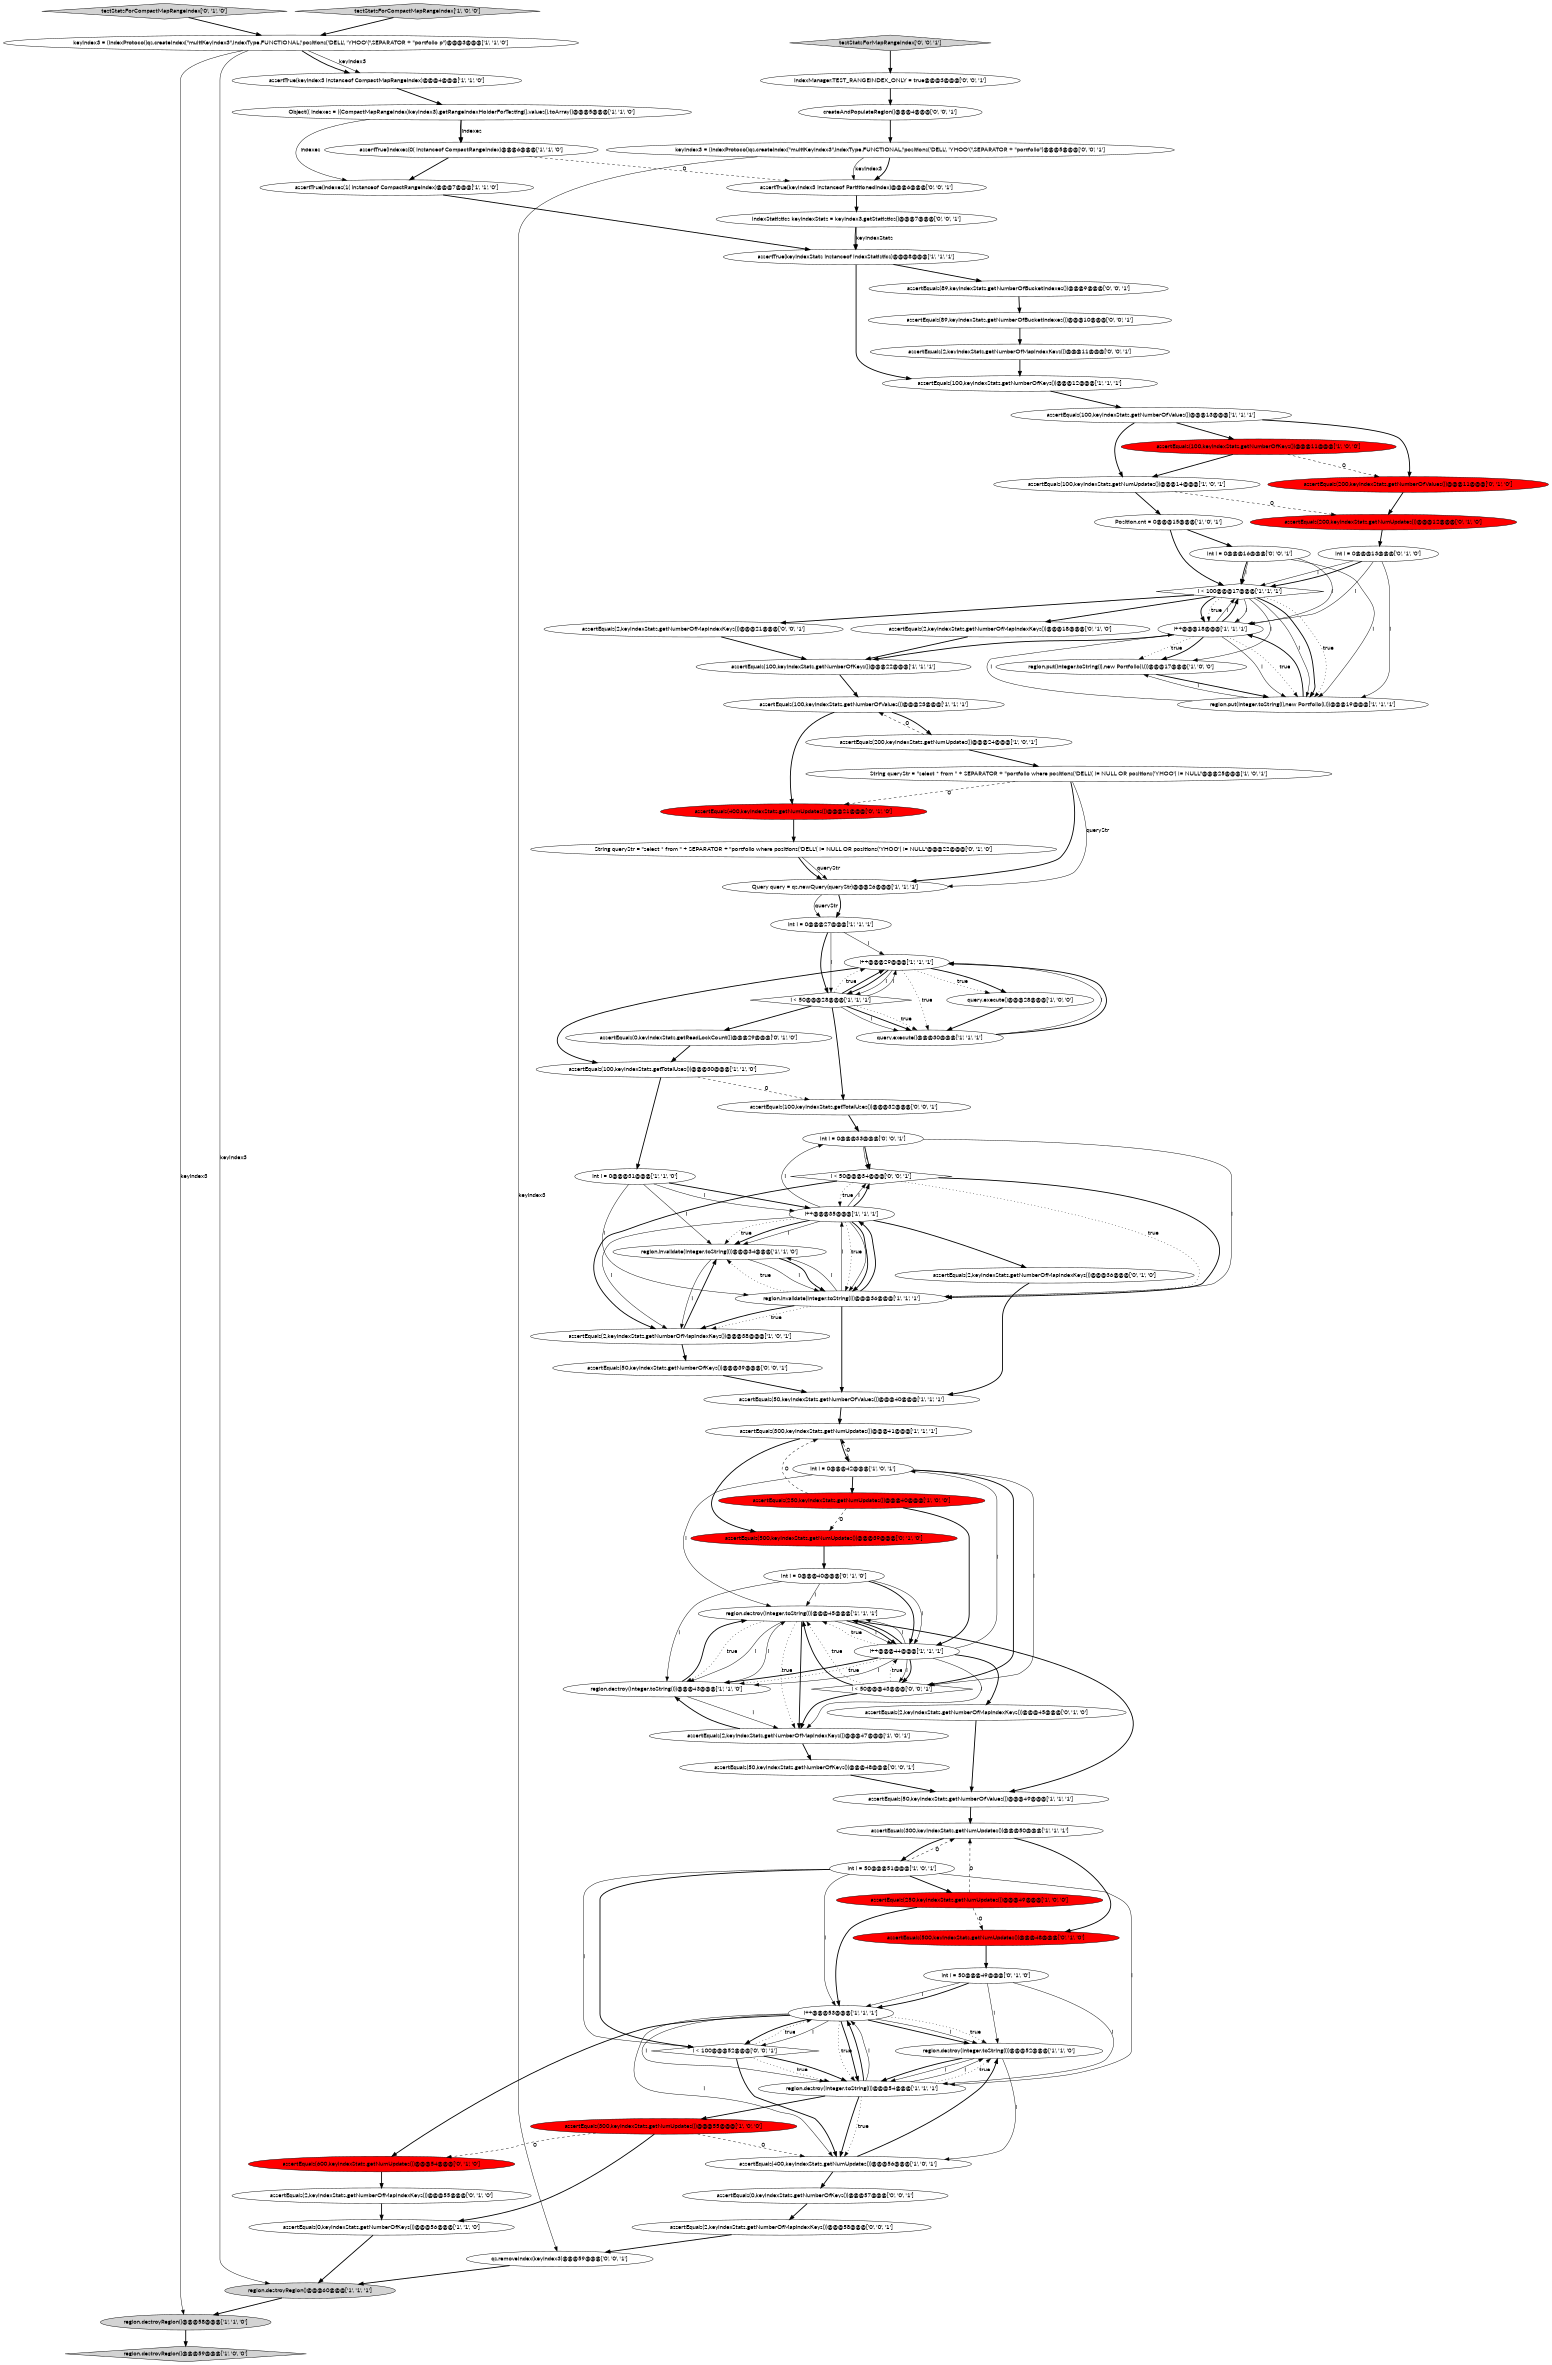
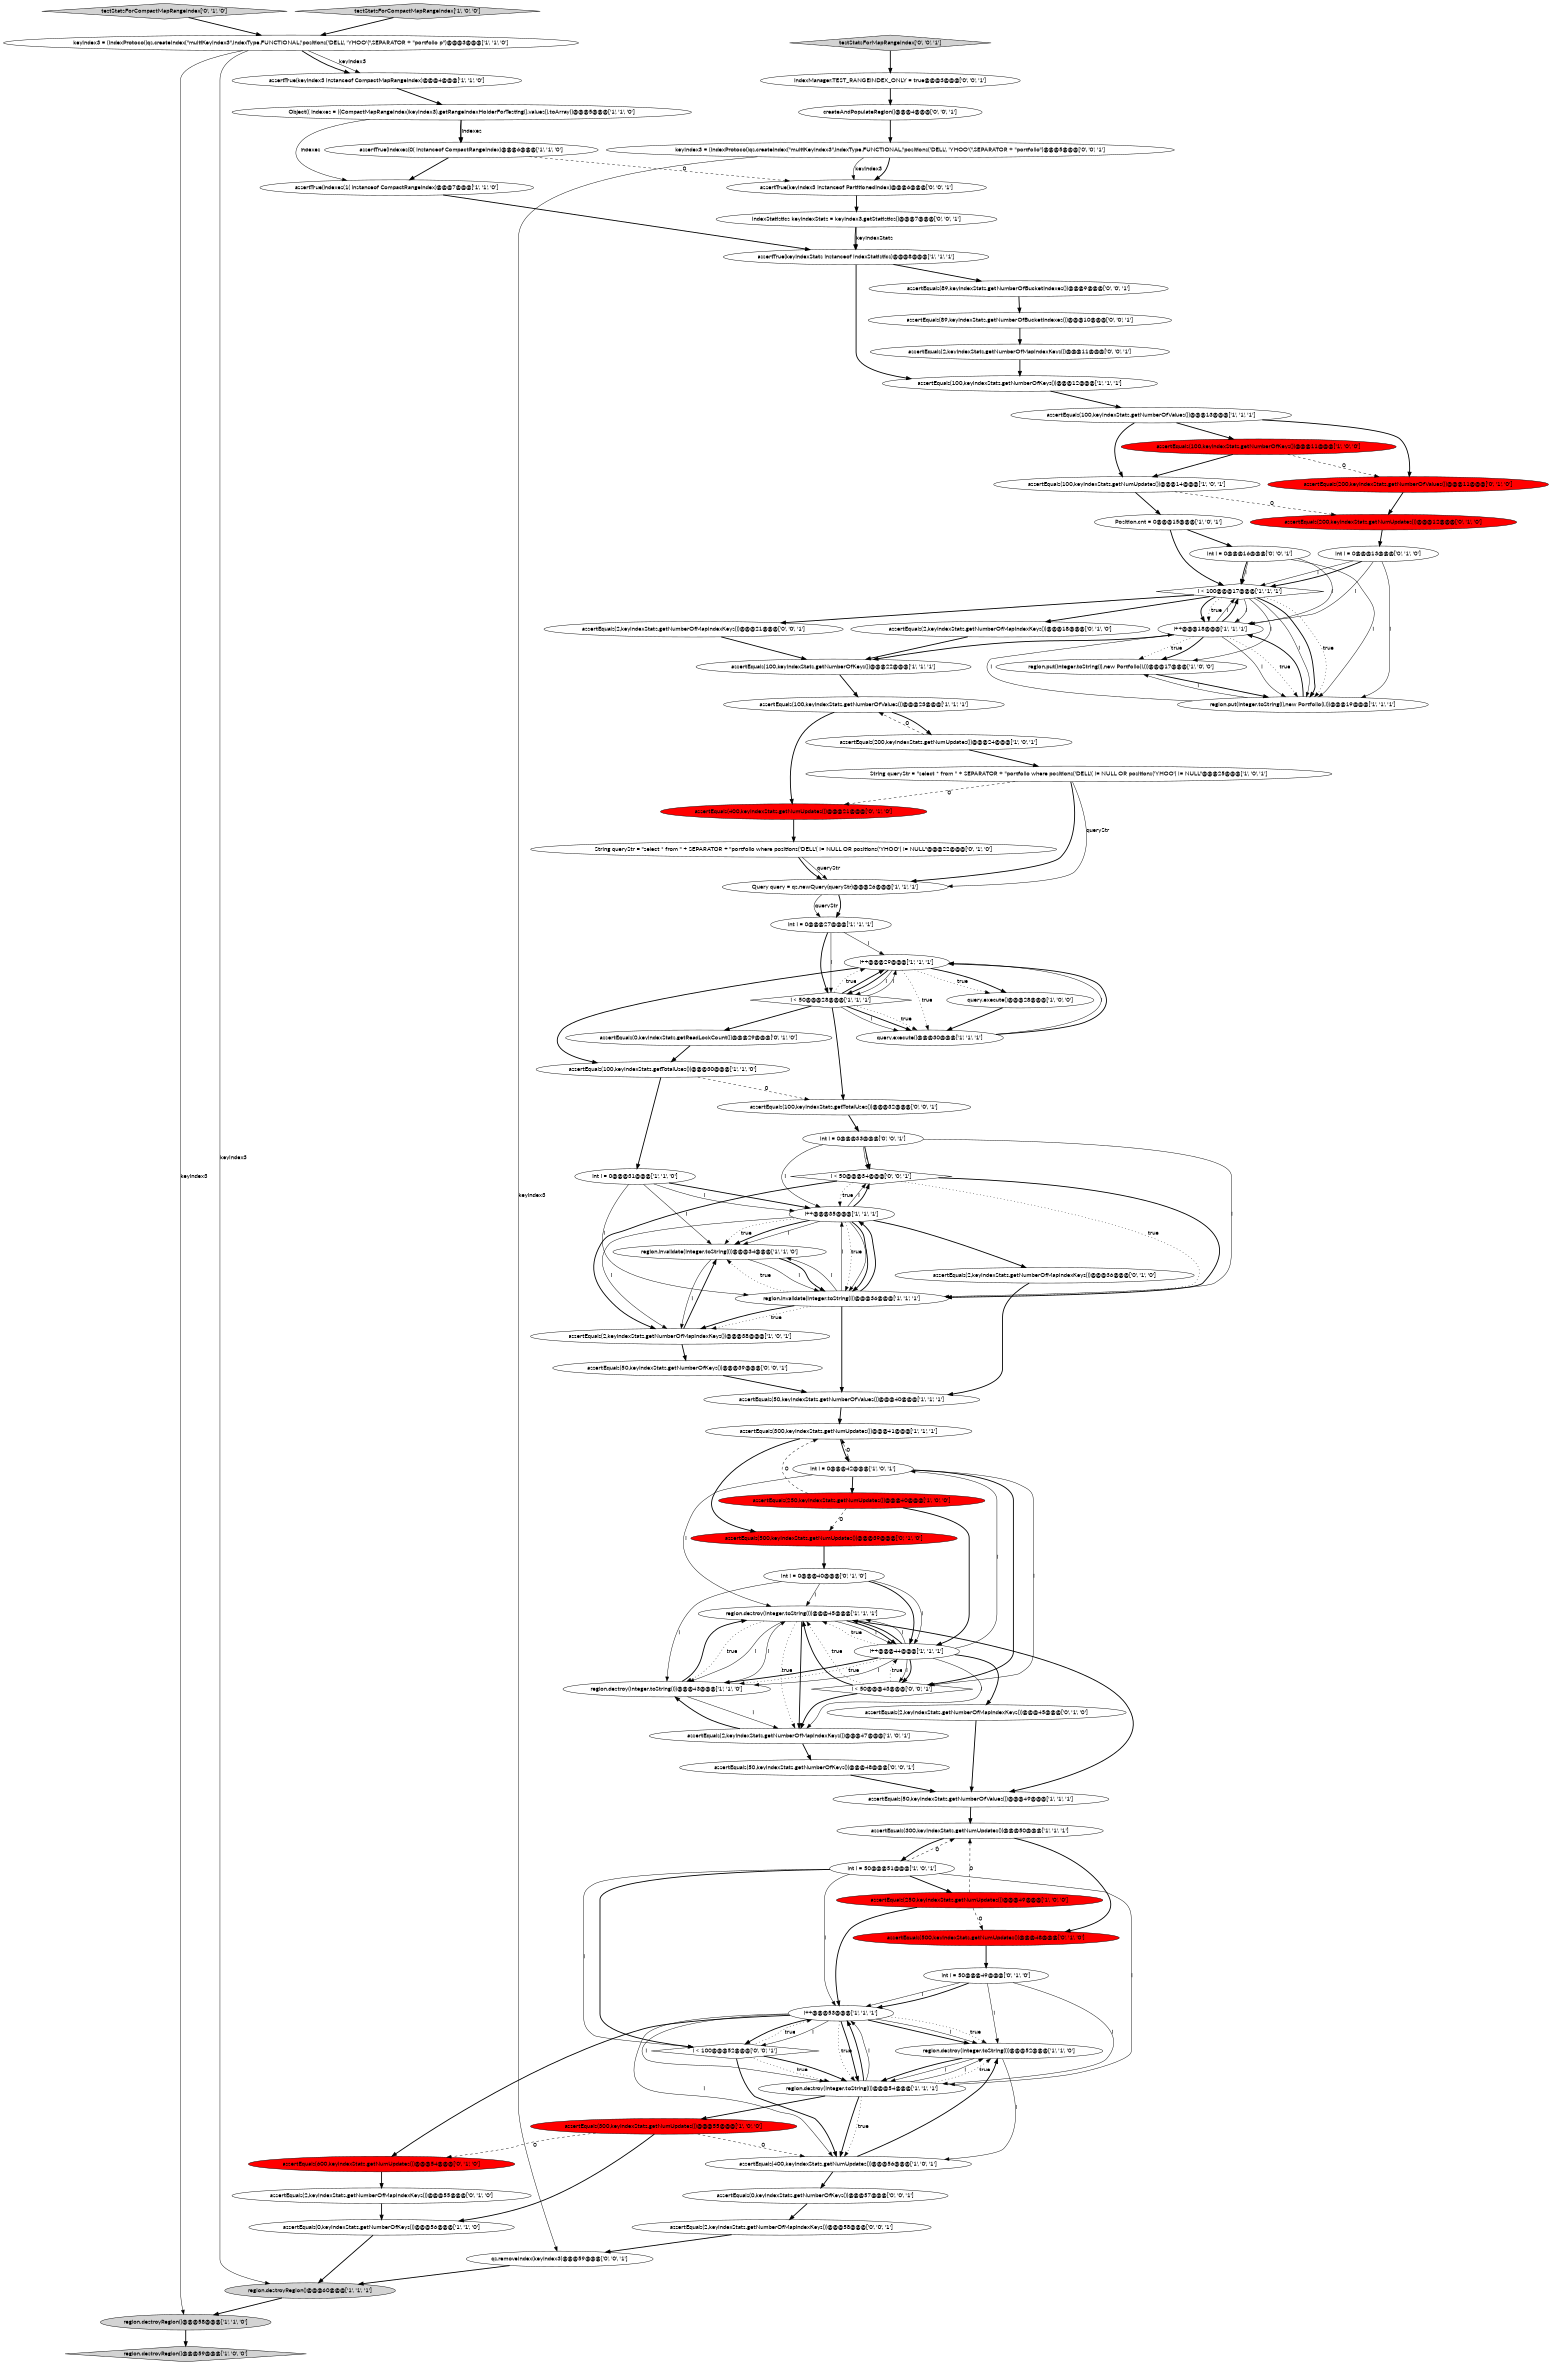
(782, 1177) -> (783, 1173)
